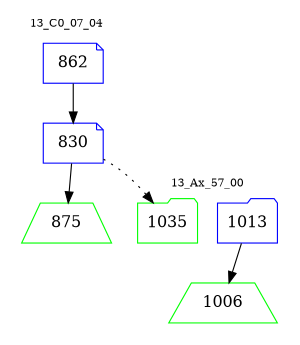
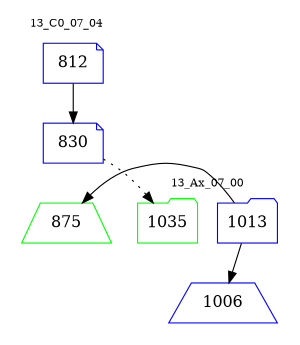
(73, 63) -> (73, 63)
(70, 178) -> (166, 163)
(208, 184) -> (208, 184)
(223, 303) -> (223, 303)
